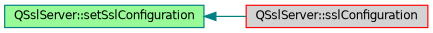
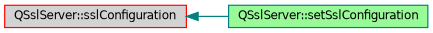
(231, 16) -> (213, 16)
